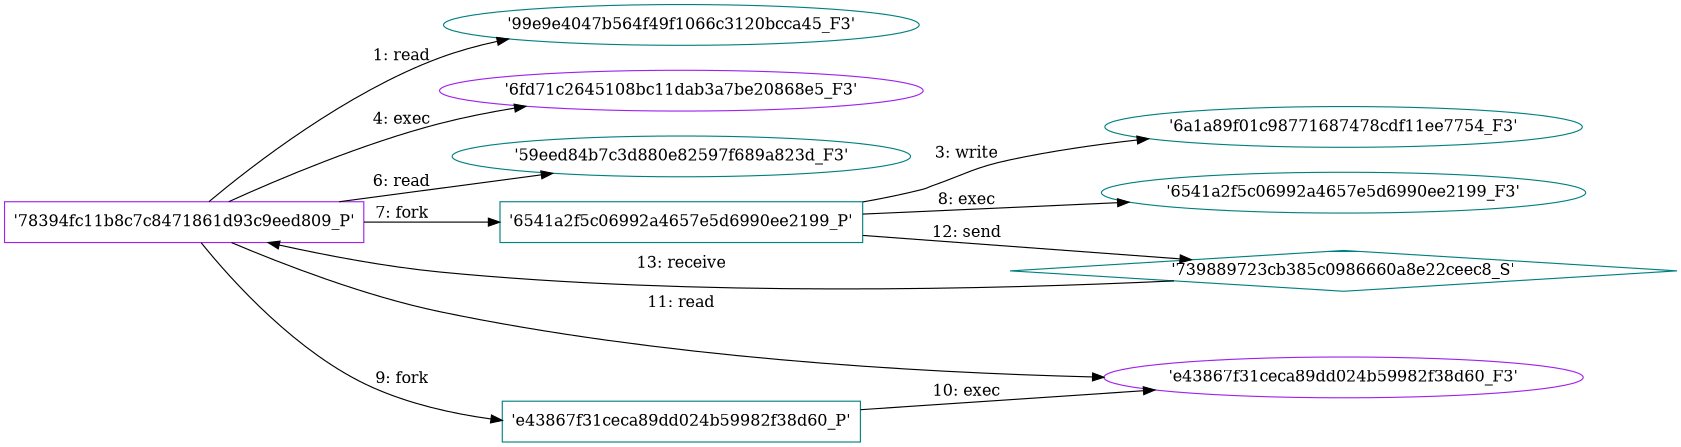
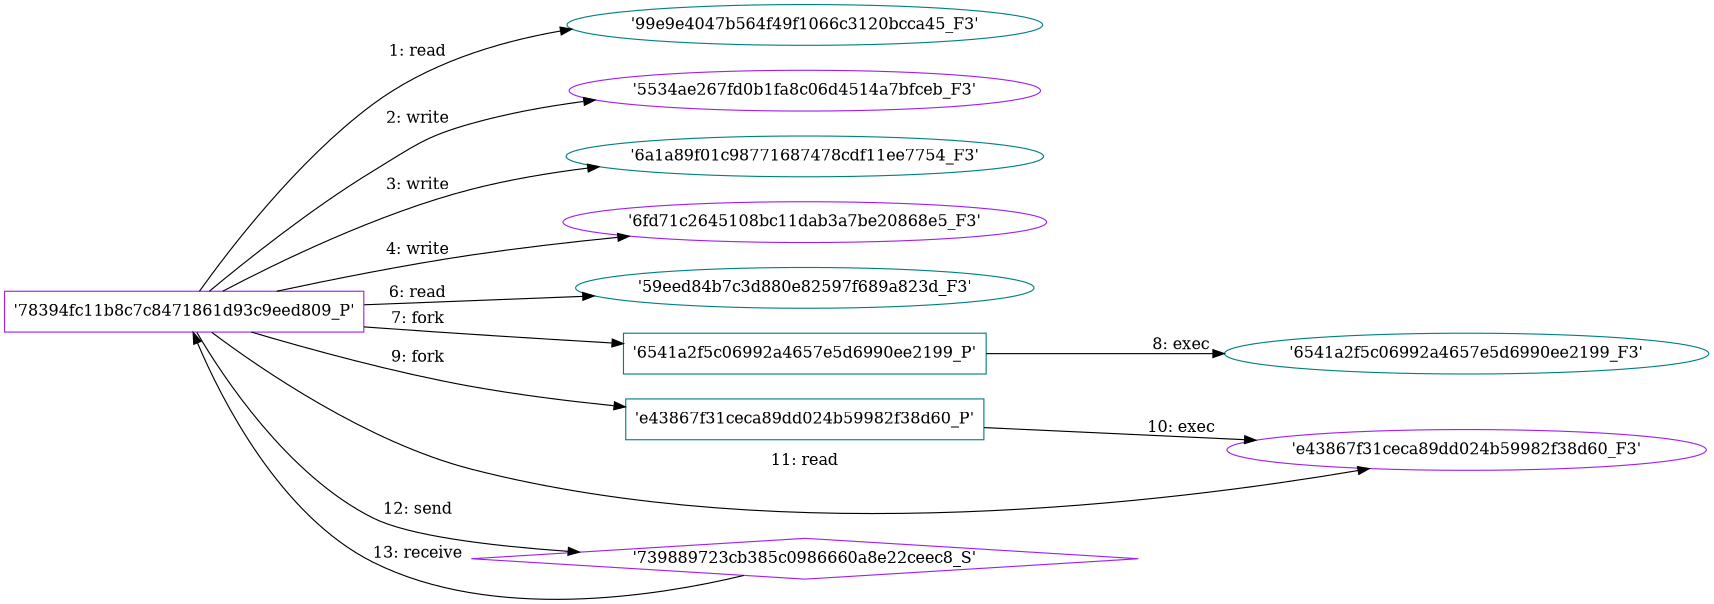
none -> (805, 91)
(402, 120) -> (418, 250)
(998, 163) -> (399, 212)
(1021, 247) -> (347, 503)
(1344, 271) -> (805, 559)
